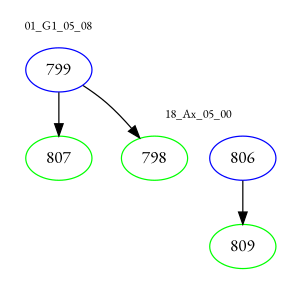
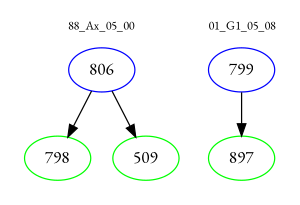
(119, 115) -> (83, 109)
(199, 115) -> (102, 26)
(59, 158) -> (242, 158)
(243, 247) -> (146, 158)
